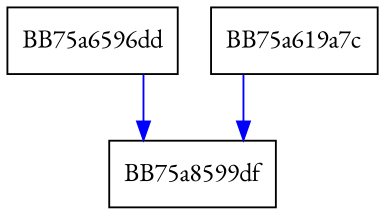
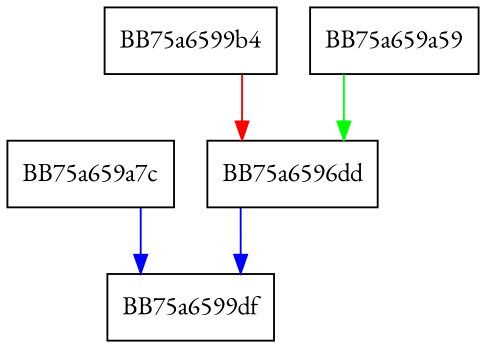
none -> (191, 41)
(294, 41) -> (91, 174)
none -> (394, 41)
(193, 174) -> (191, 307)
